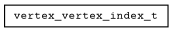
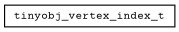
(86, 16) -> (90, 16)
